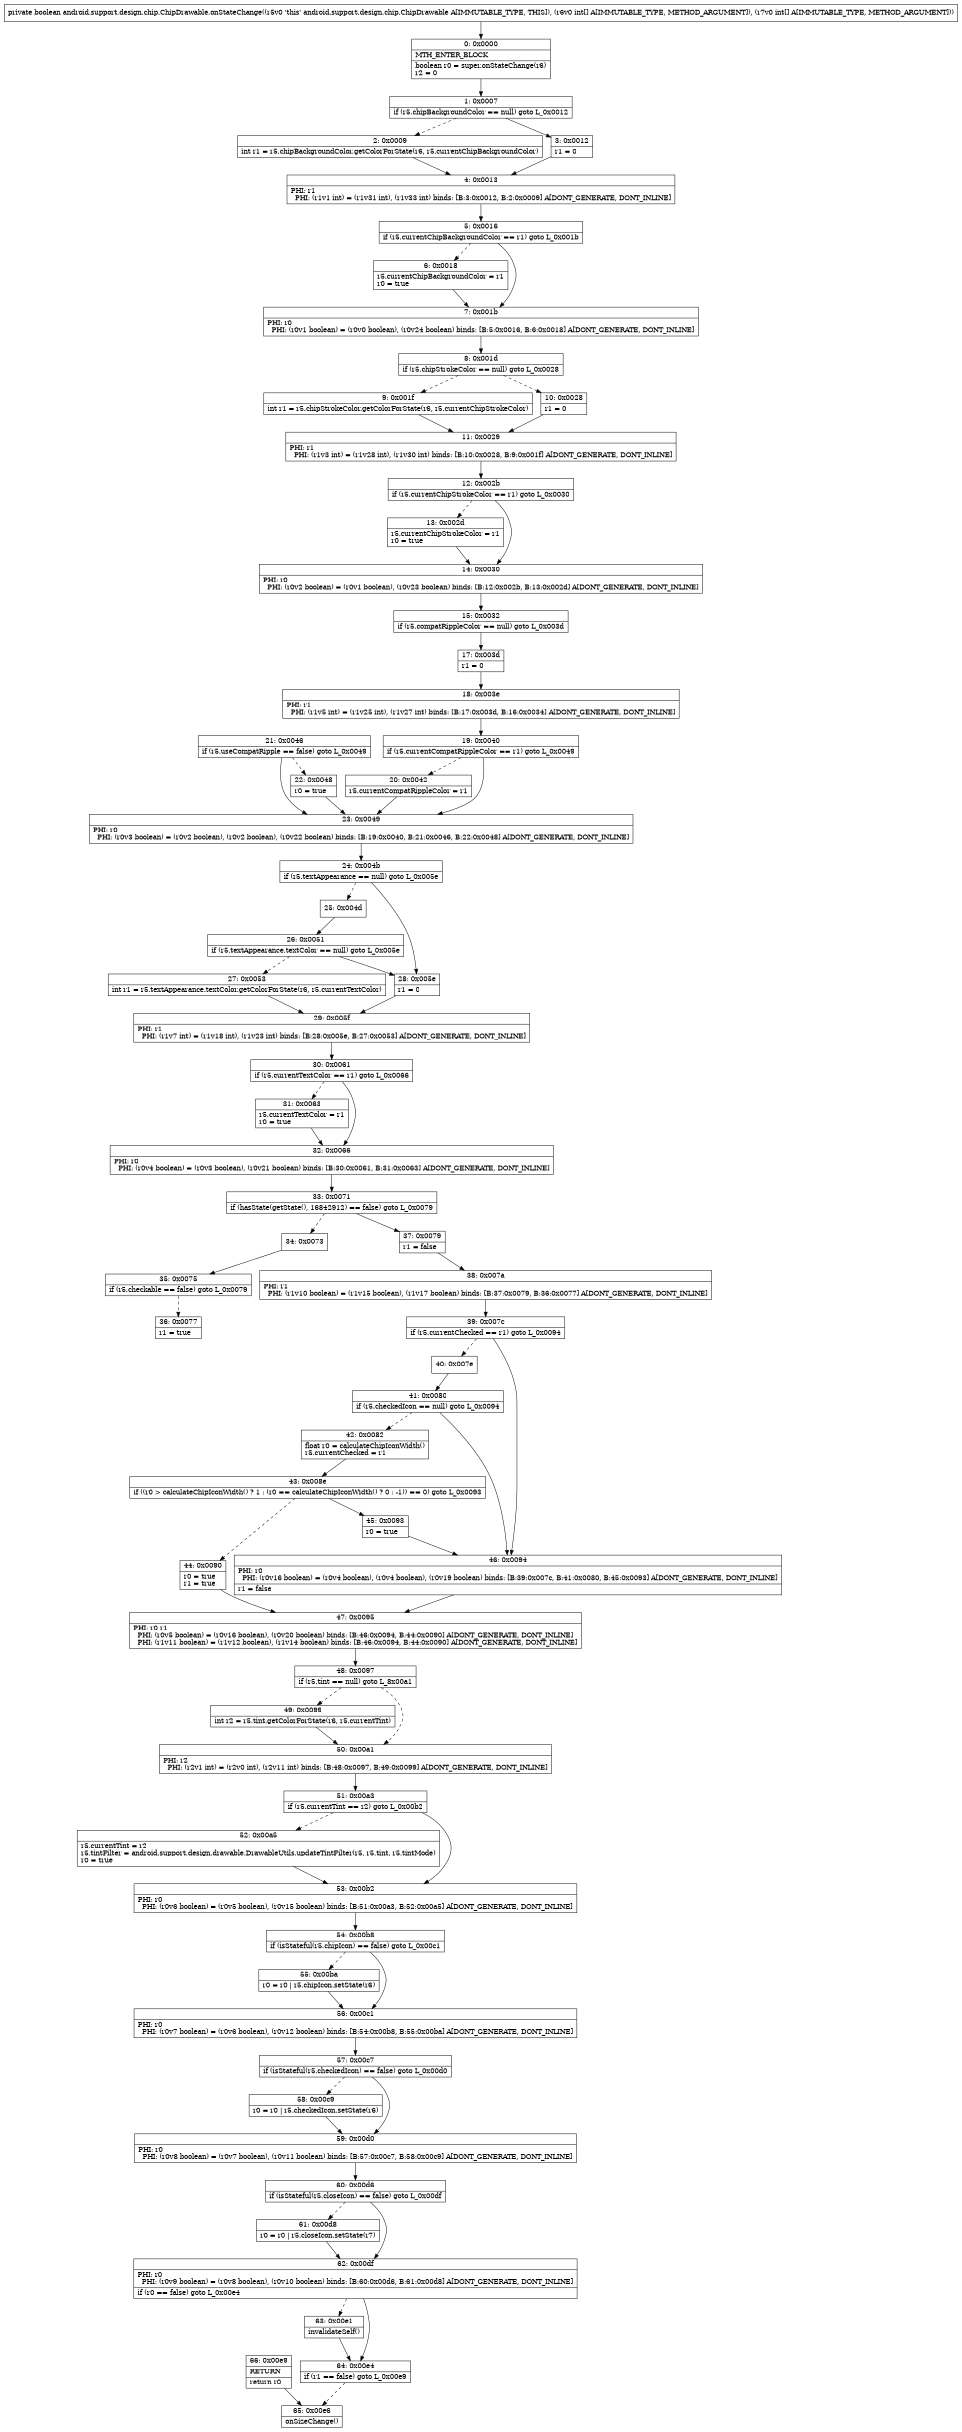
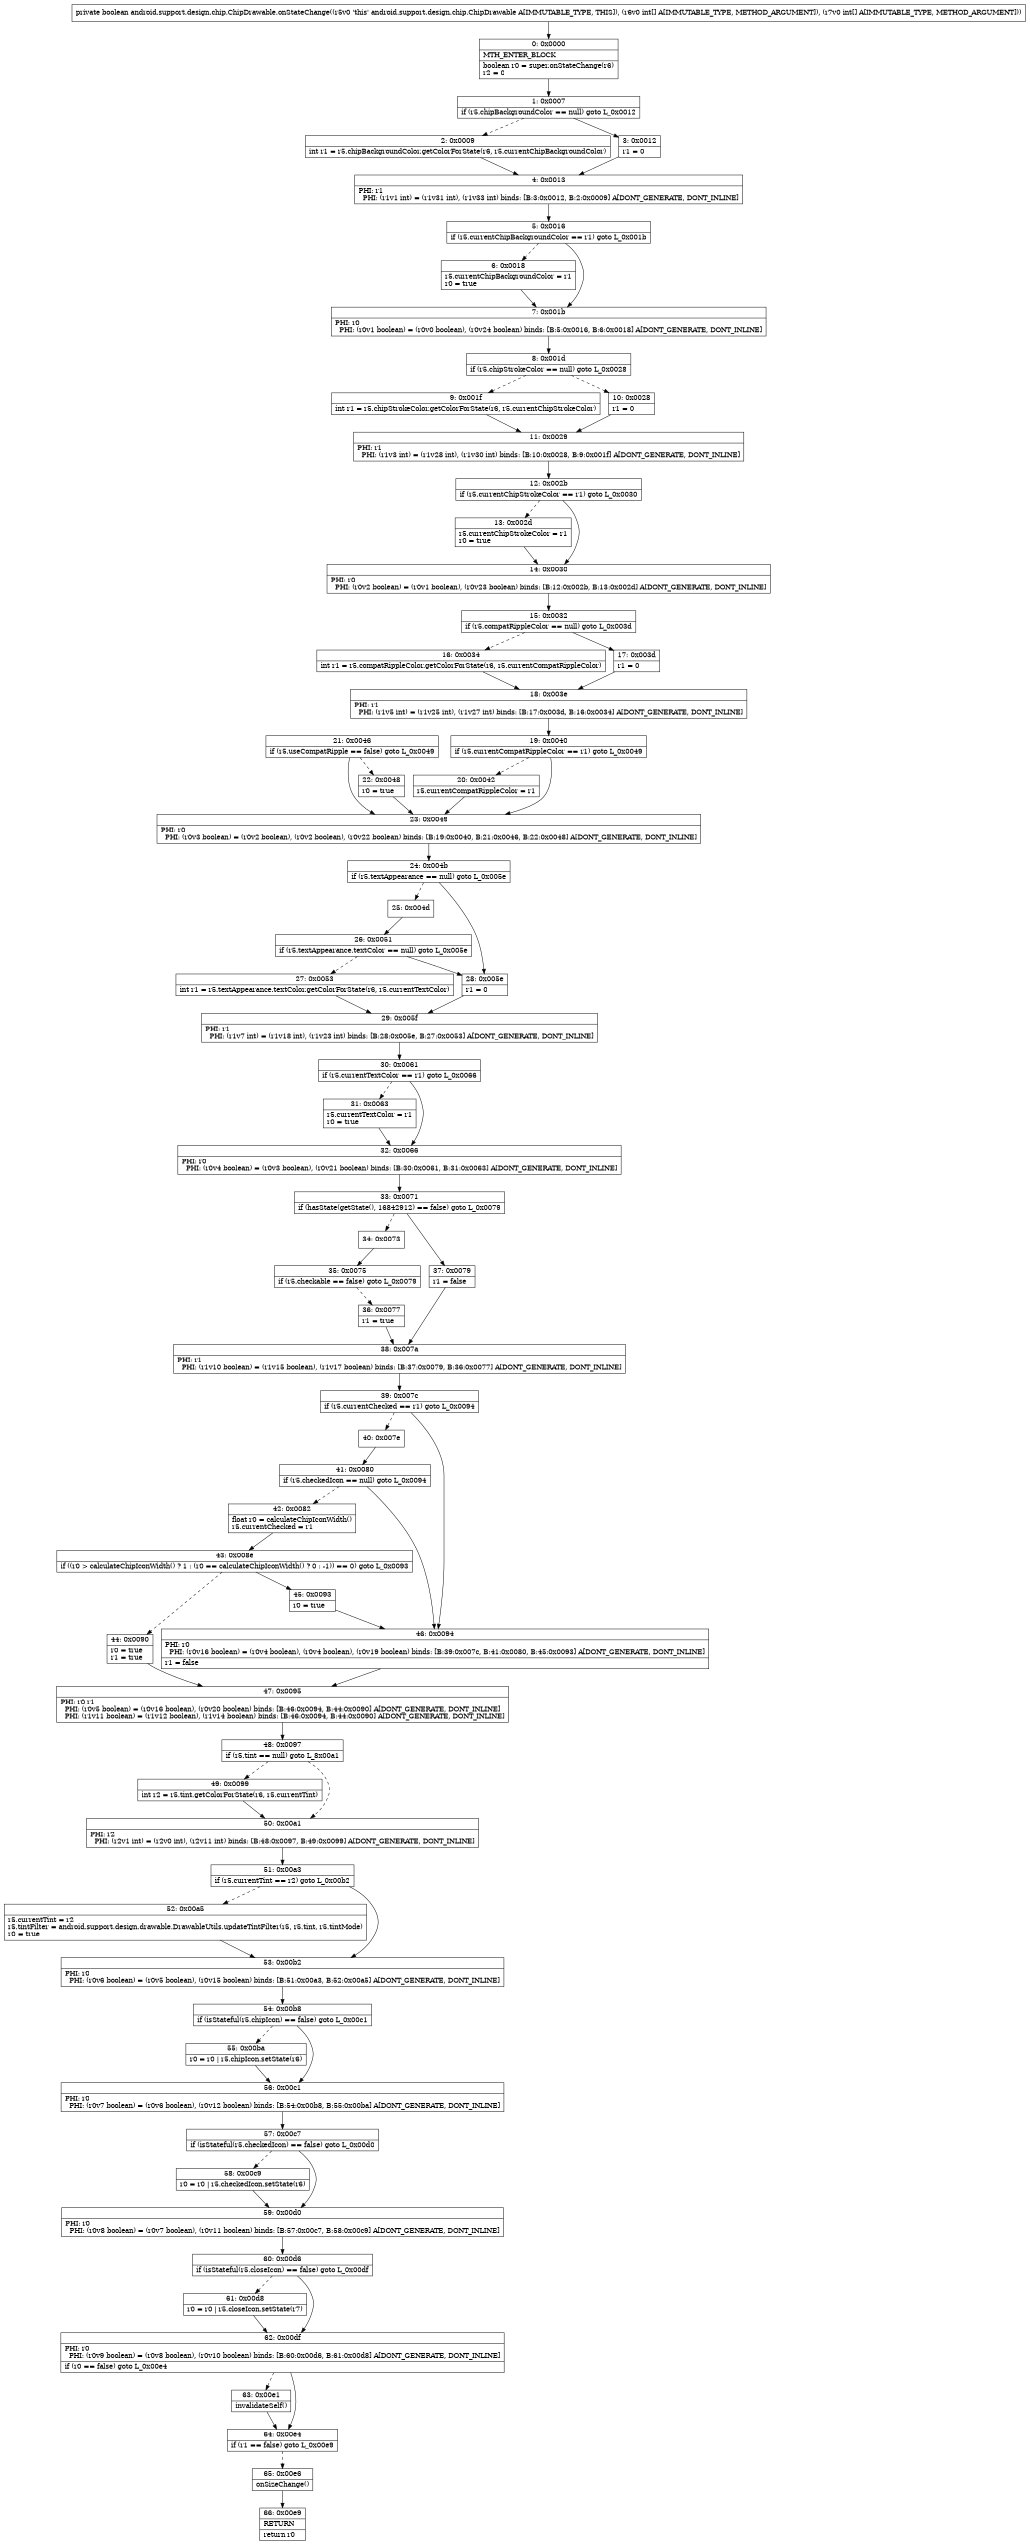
none -> (461, 661)
none -> (389, 1333)
(291, 2395) -> (283, 2497)
